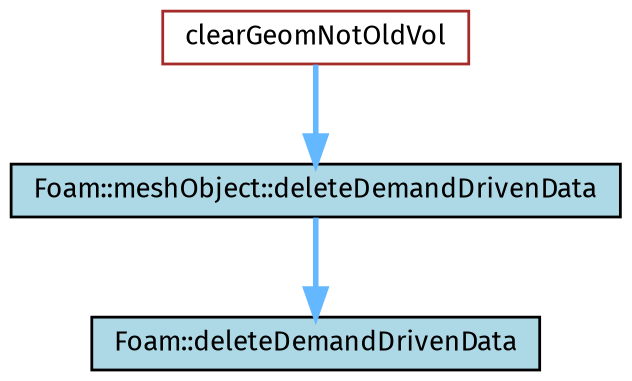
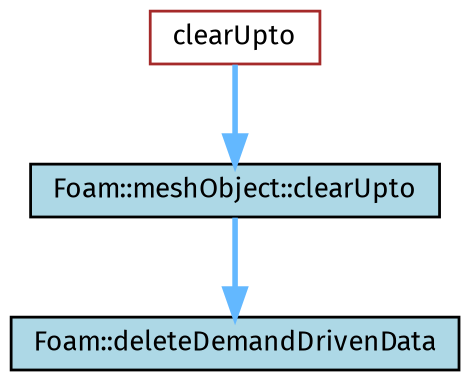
(316, 38) -> (235, 38)
(316, 191) -> (235, 191)
